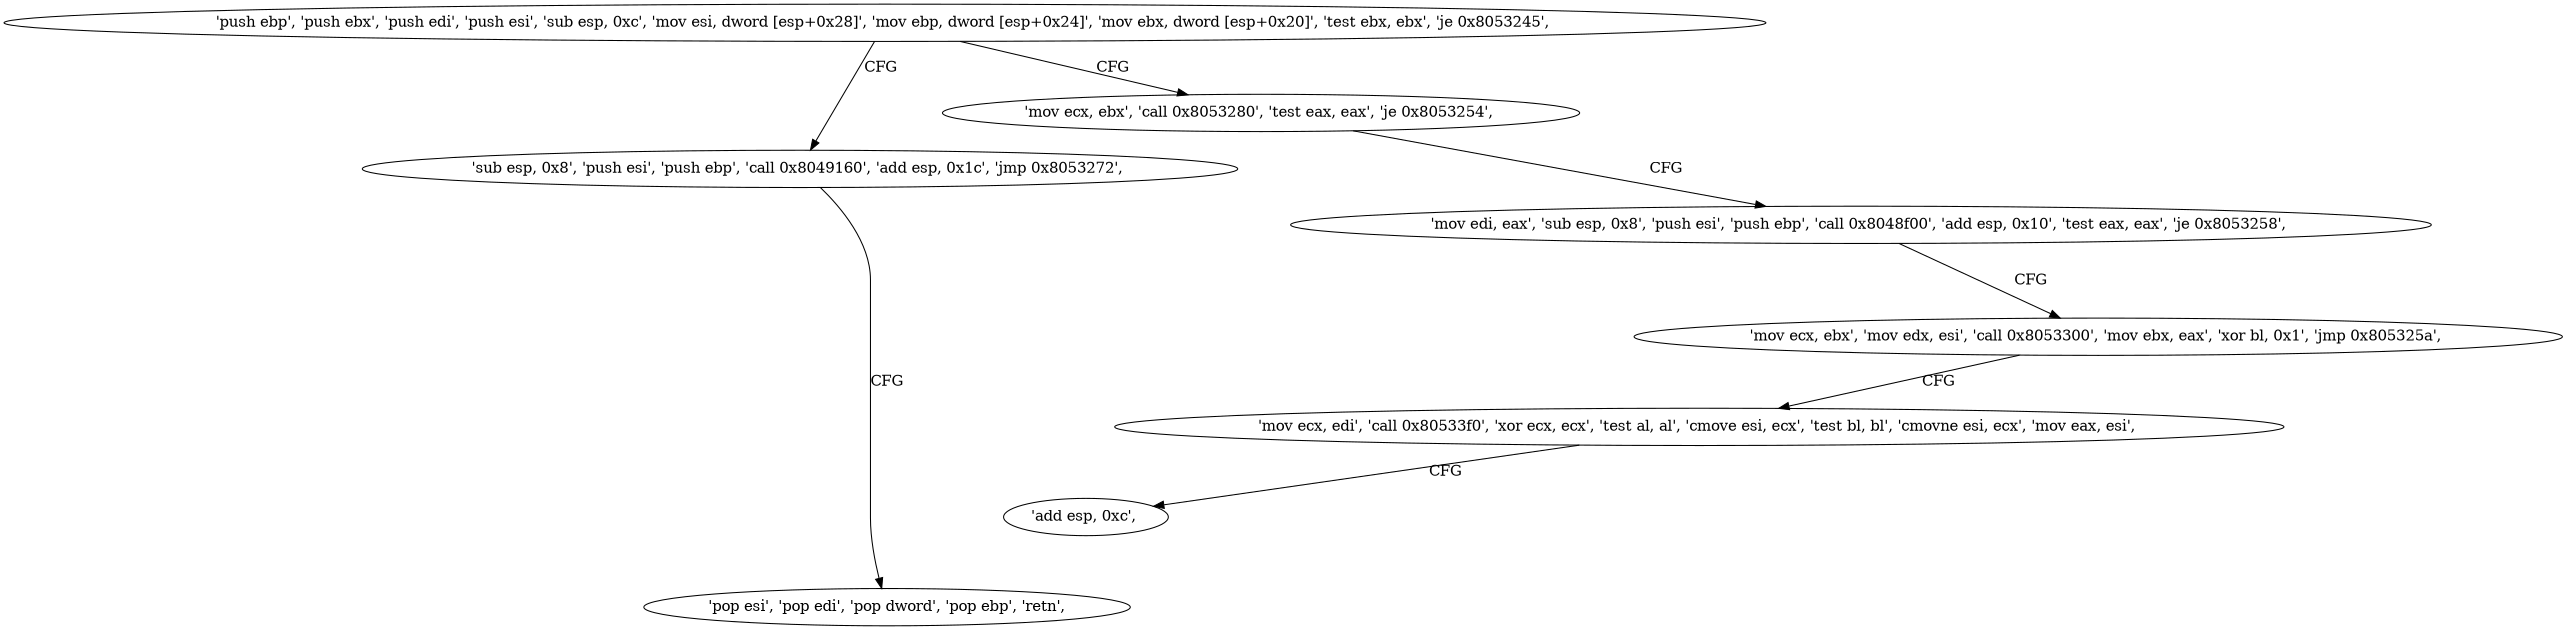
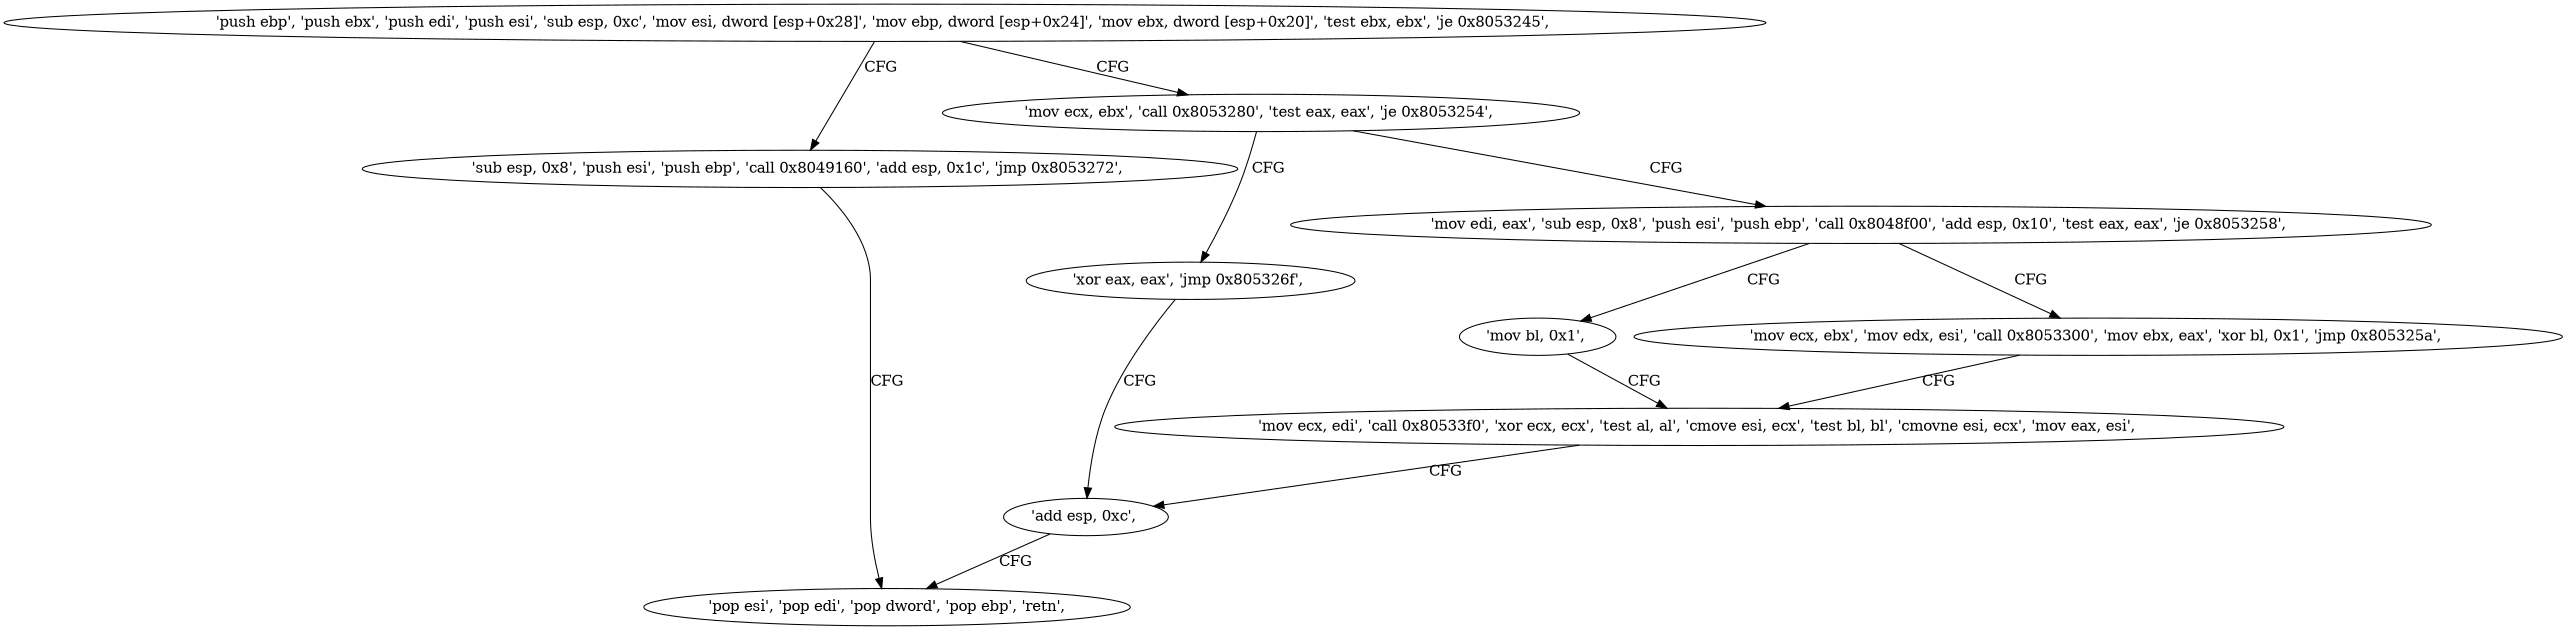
none -> (1191, 281)
none -> (1538, 337)
none -> (993, 559)
